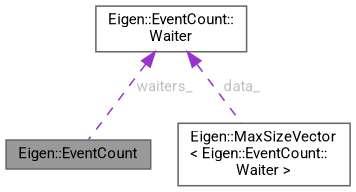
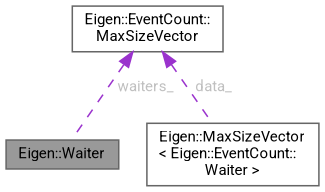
(171, 29) -> (148, 29)
(78, 155) -> (62, 155)
